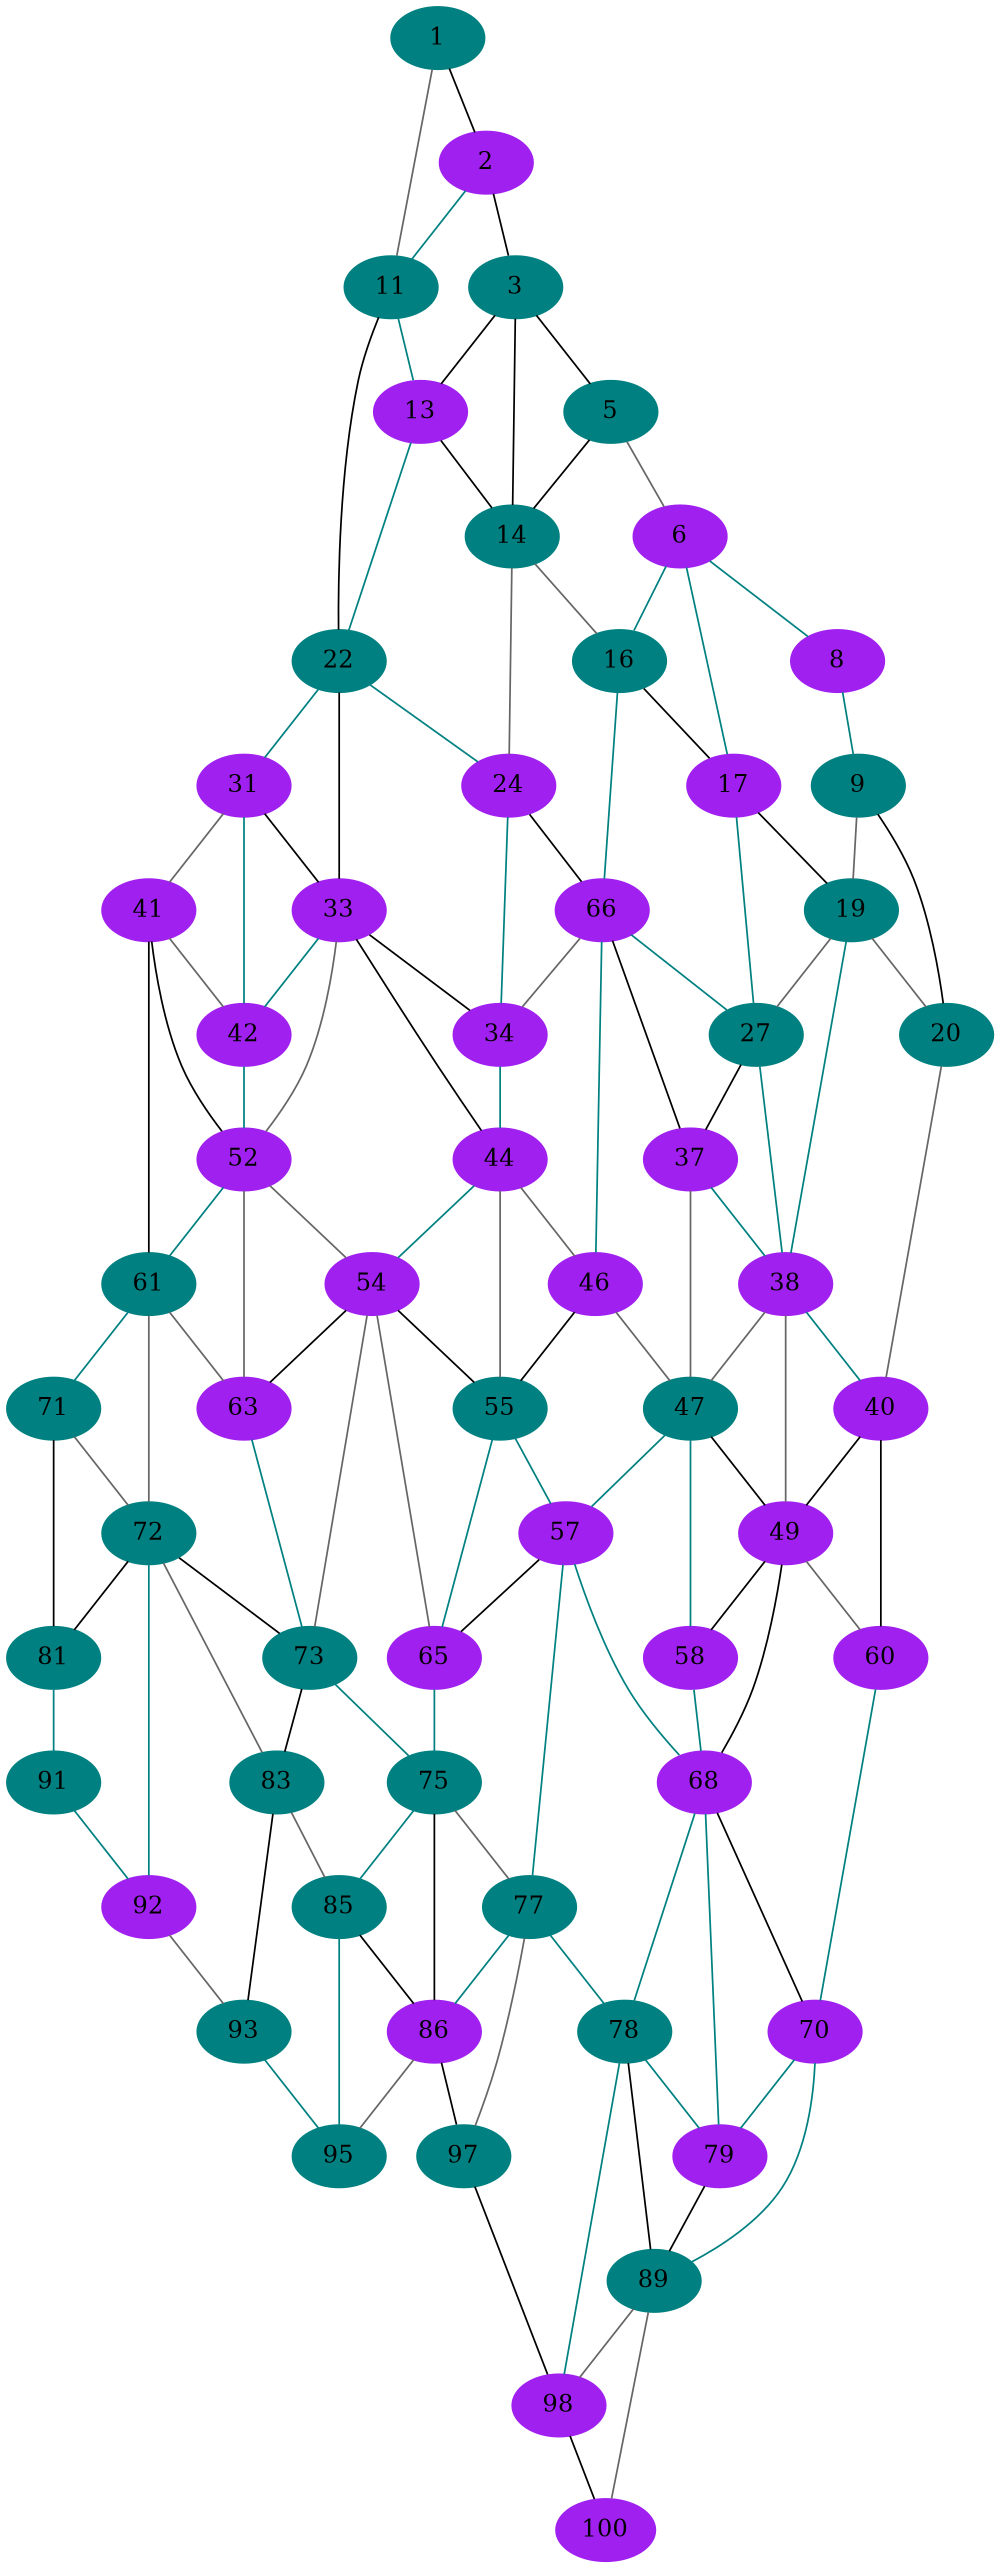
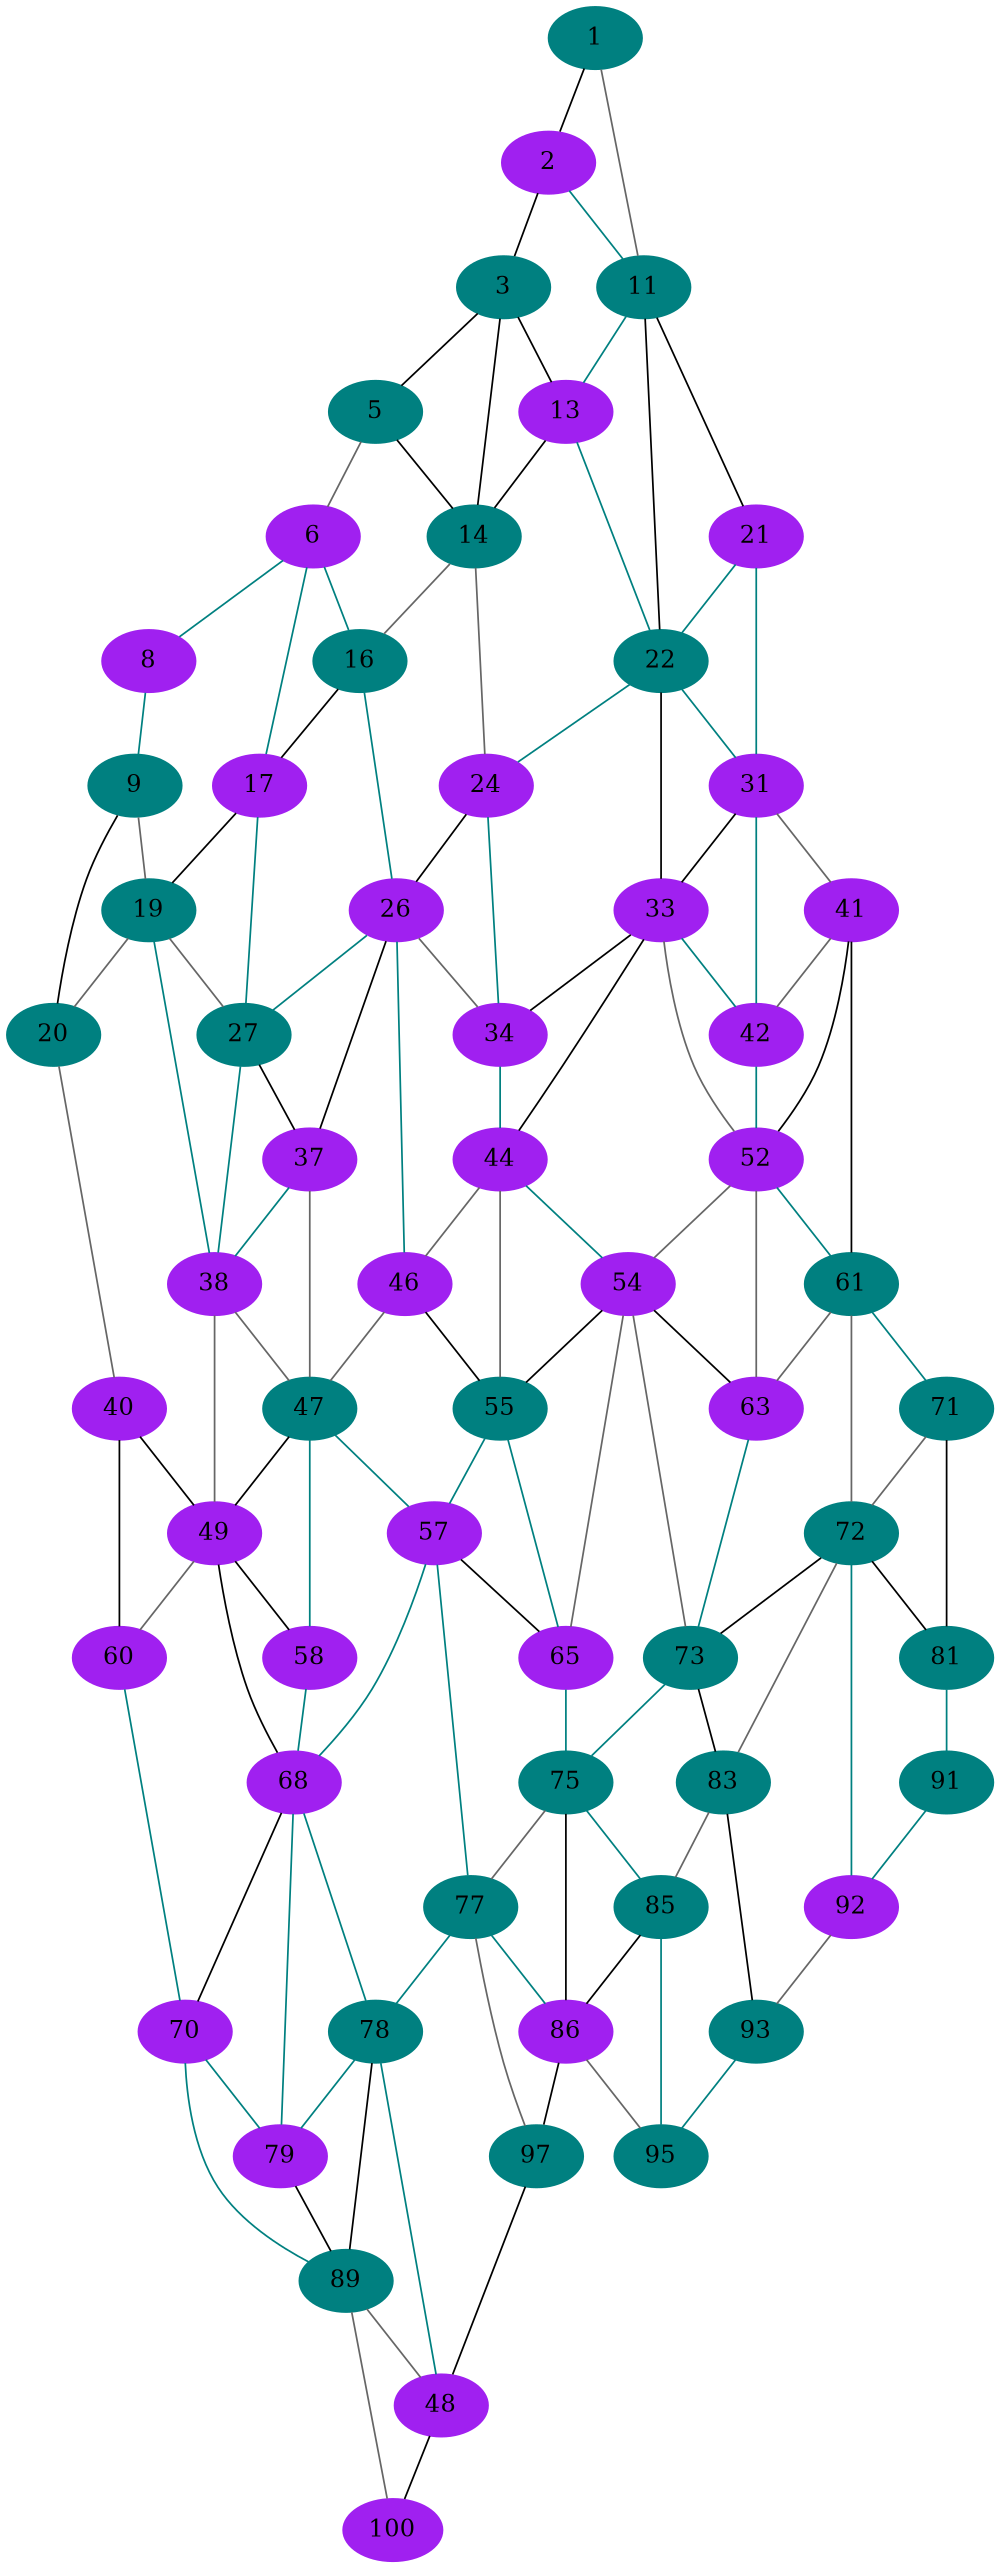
none -> (756, 536)
(602, 910) -> (396, 910)
(833, 1346) -> none
(559, 2405) -> (441, 2405)
